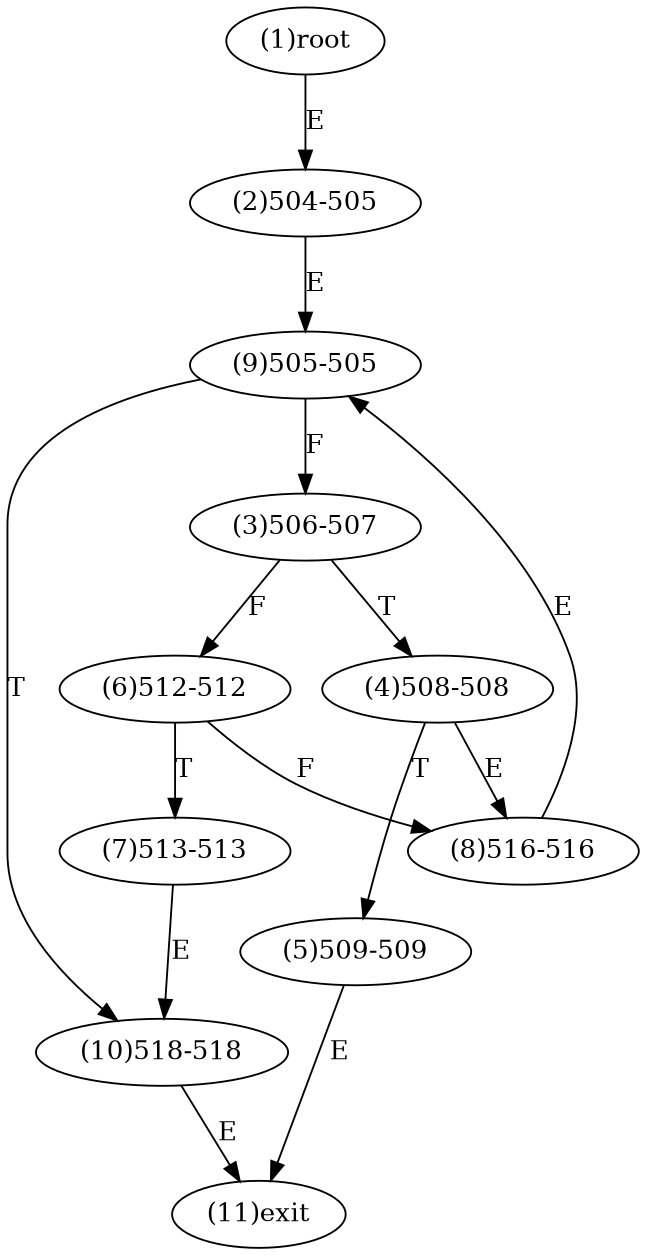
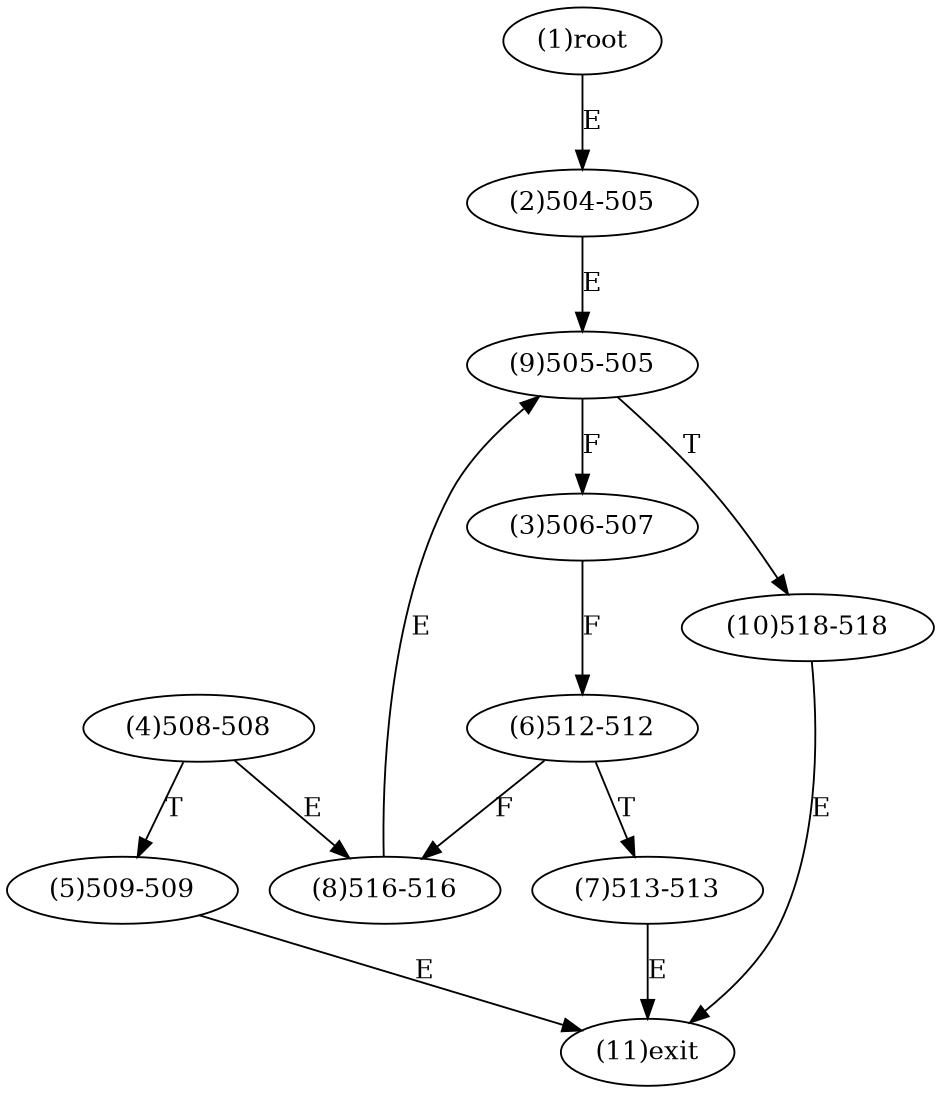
(366, 601) -> none
(169, 942) -> (648, 962)
